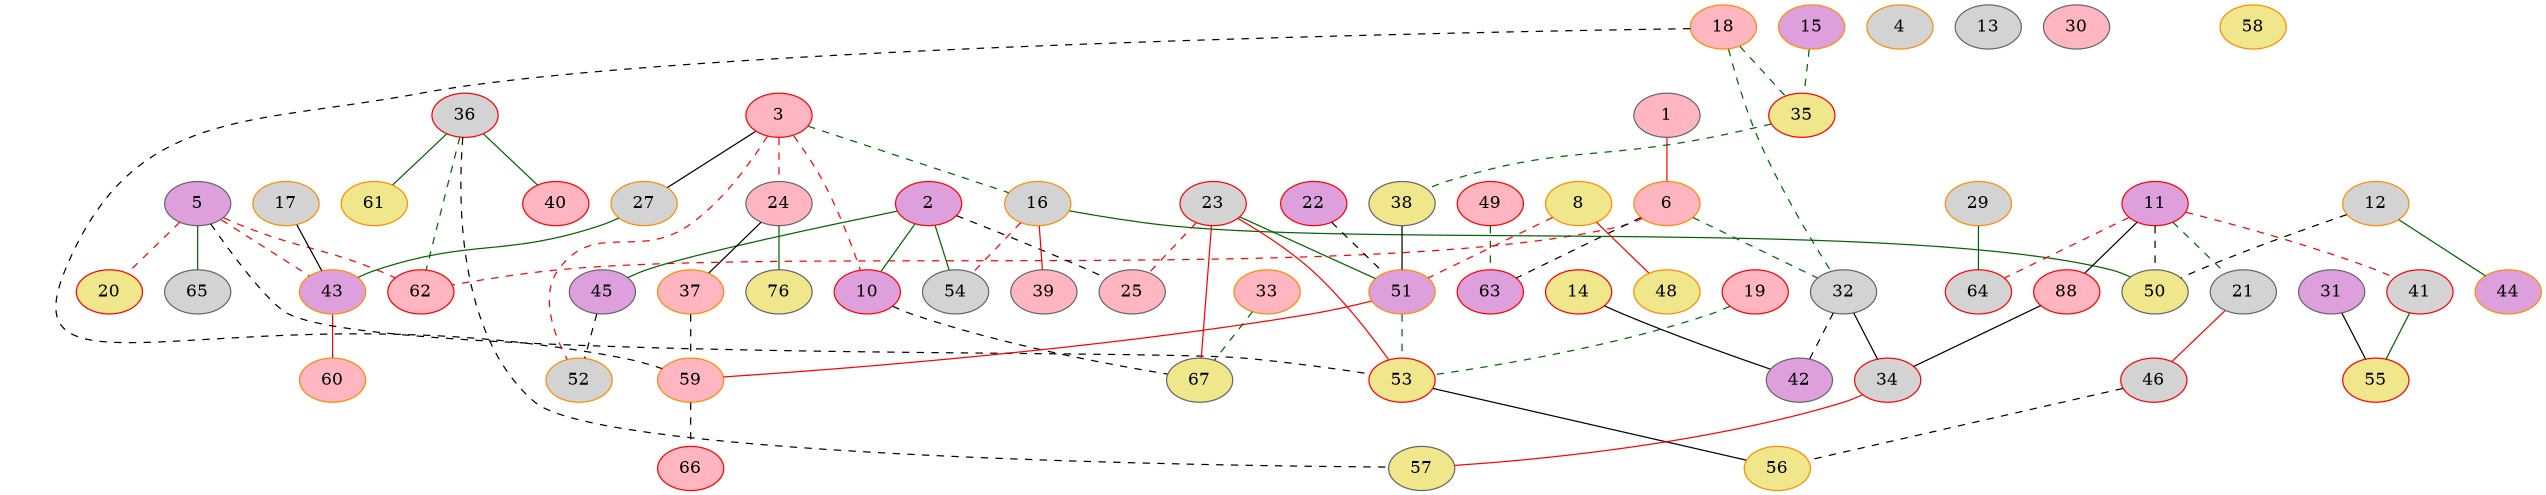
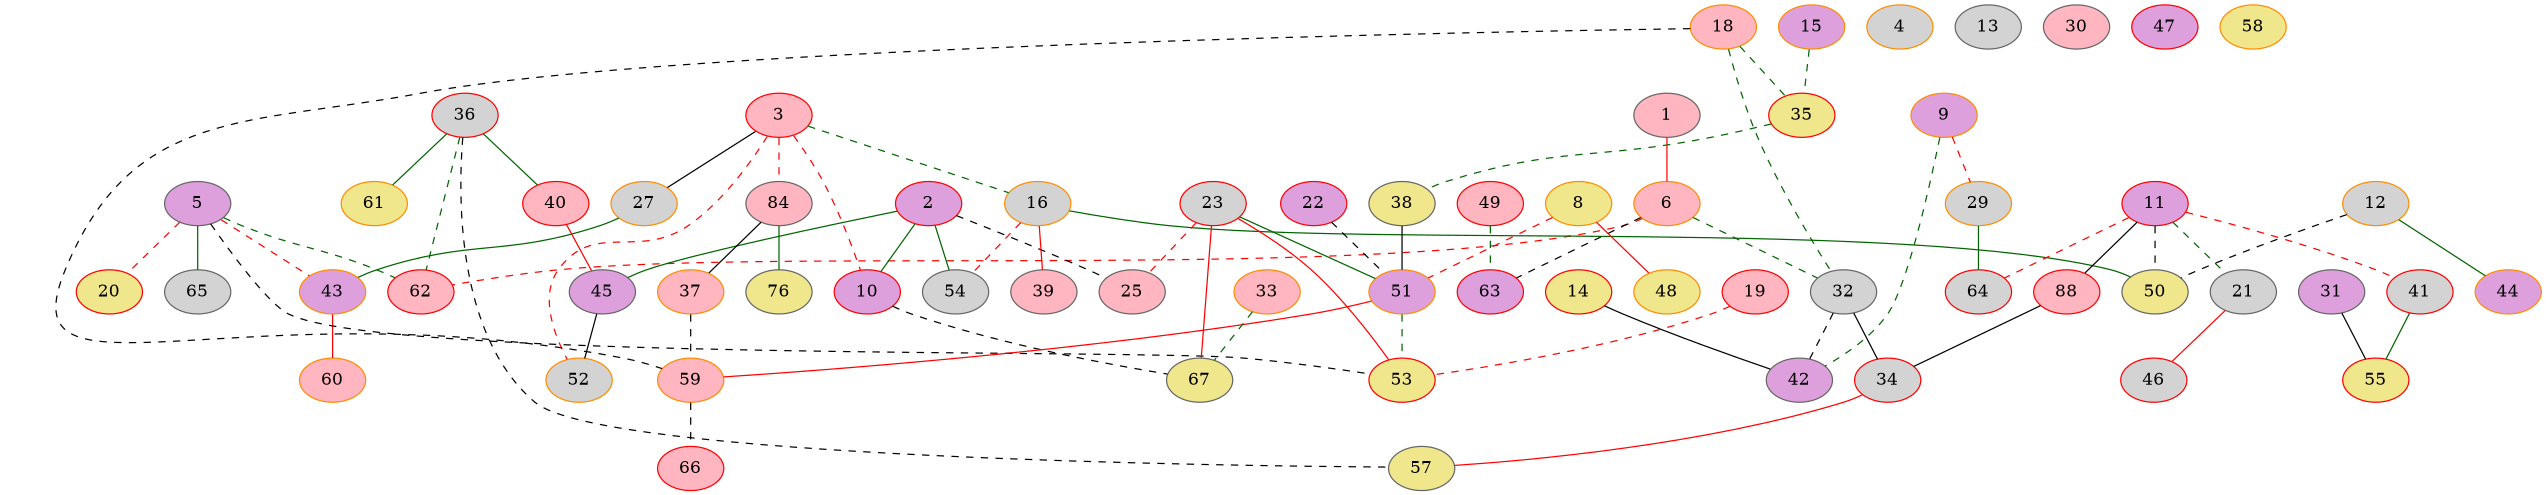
none -> (2165, 27)
none -> (1944, 115)
(286, 204) -> none
(779, 204) -> (779, 204)
none -> (577, 243)
(296, 244) -> (309, 248)
(591, 336) -> (591, 336)
(1584, 348) -> (1584, 348)
(1777, 468) -> none
